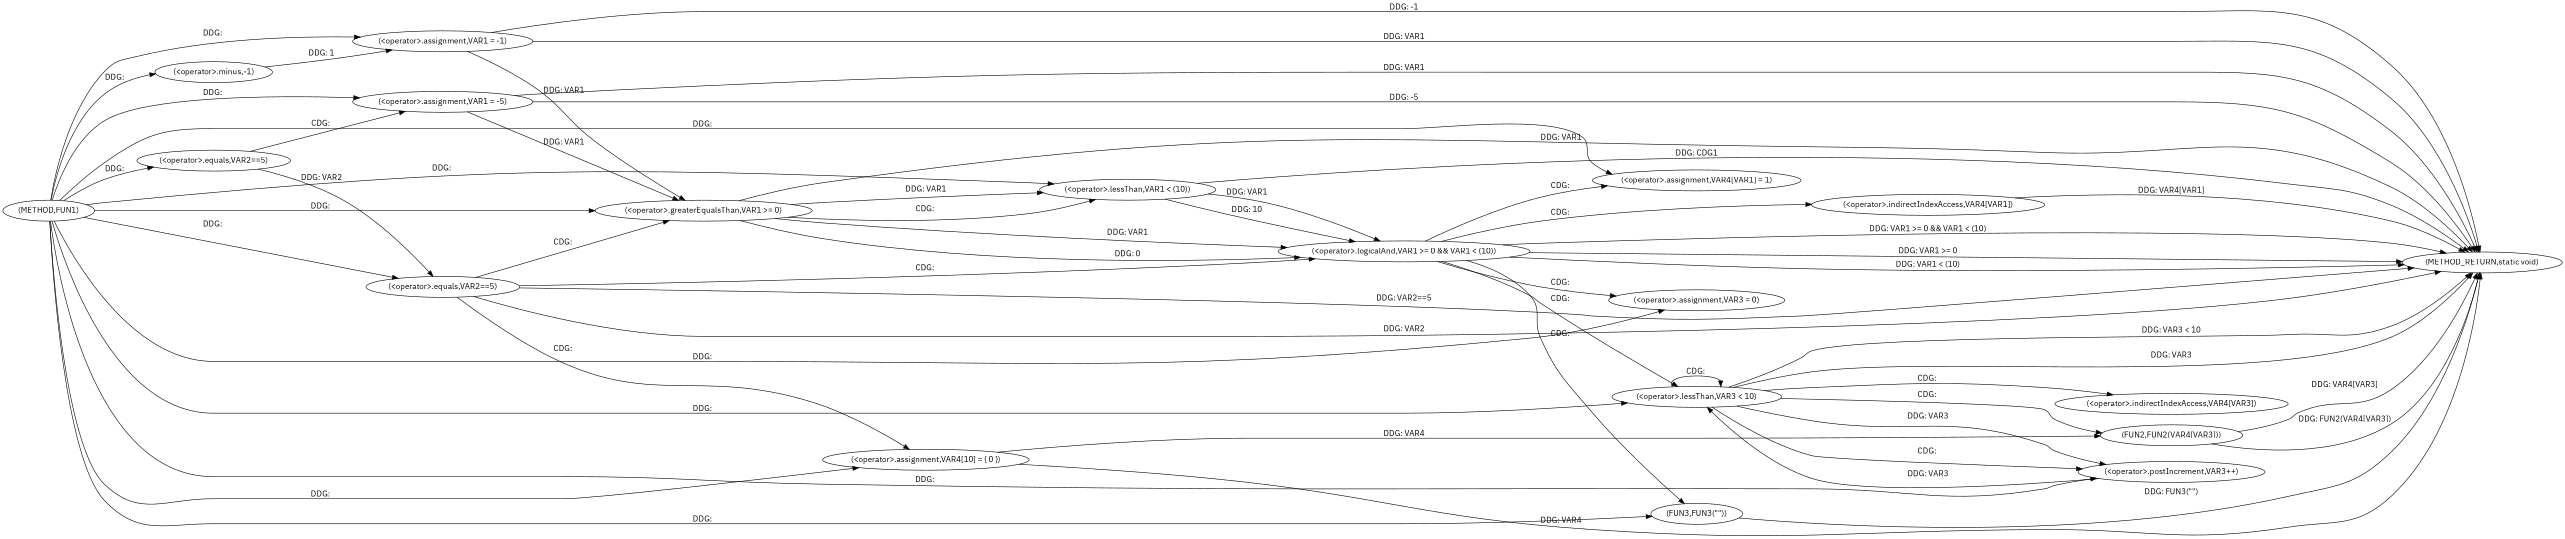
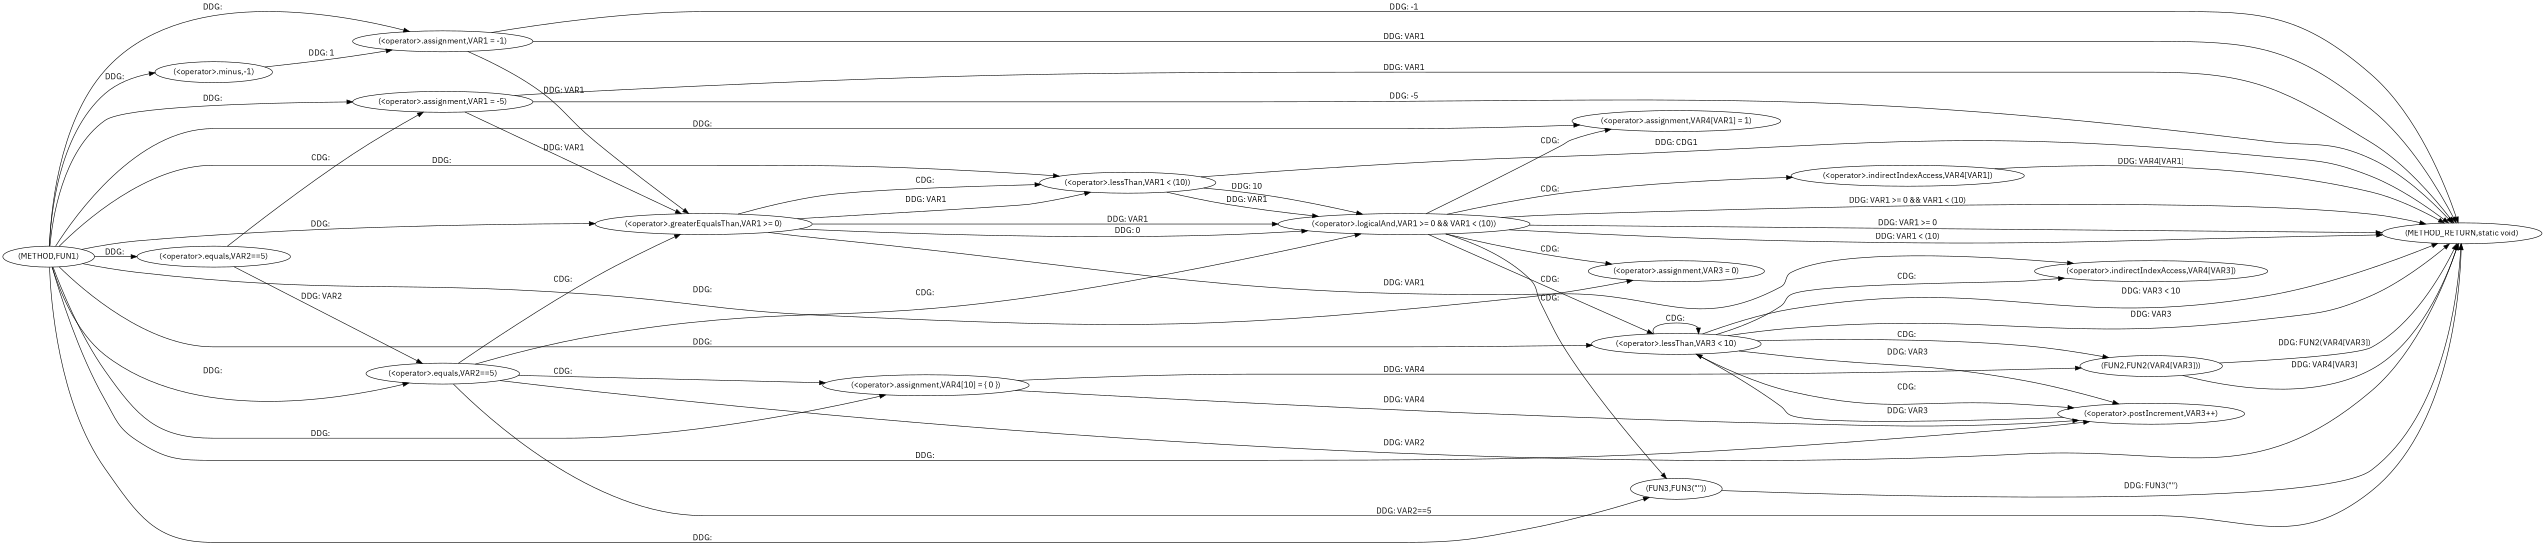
(1615, 143) -> (1424, 294)
(1826, 535) -> (1544, 416)
